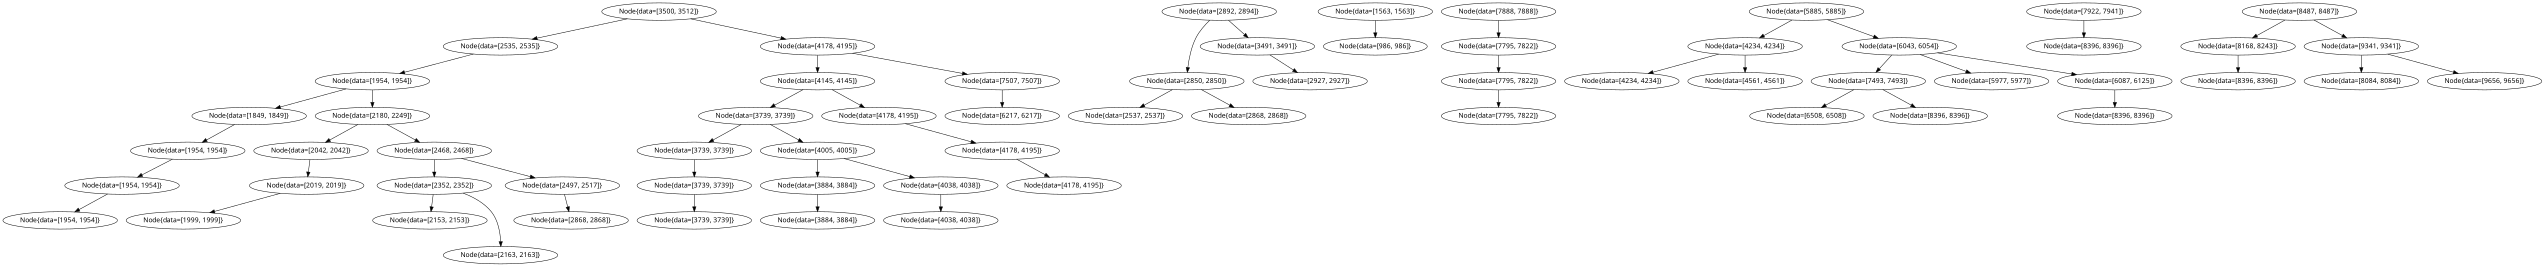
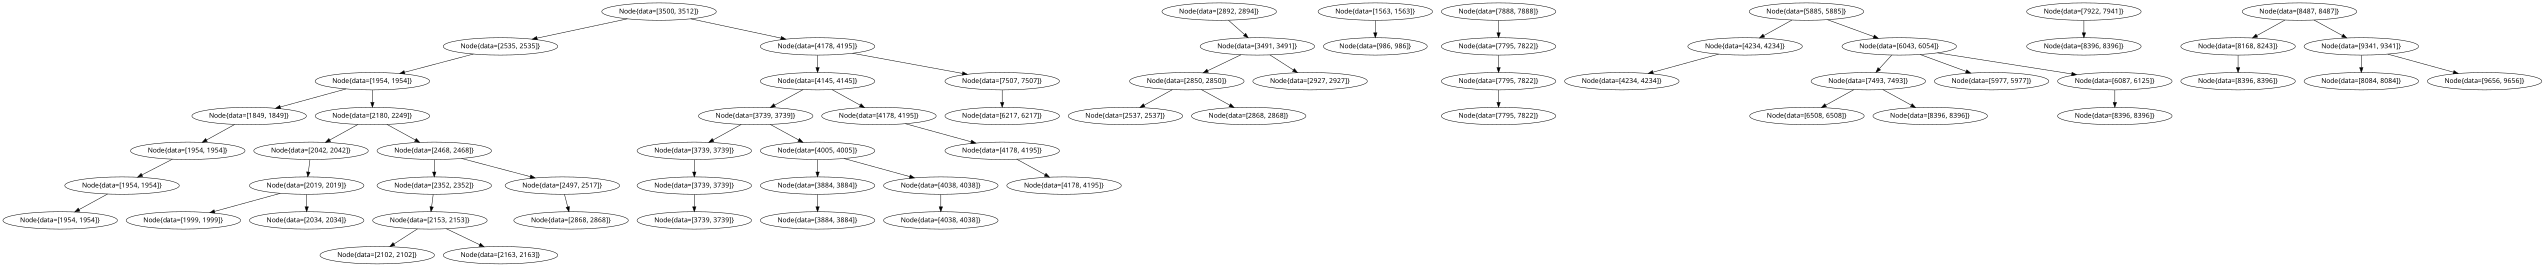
(1194, 42) -> (1224, 63)
(1745, 81) -> none
(491, 211) -> (463, 237)
none -> (307, 220)
none -> (377, 255)
